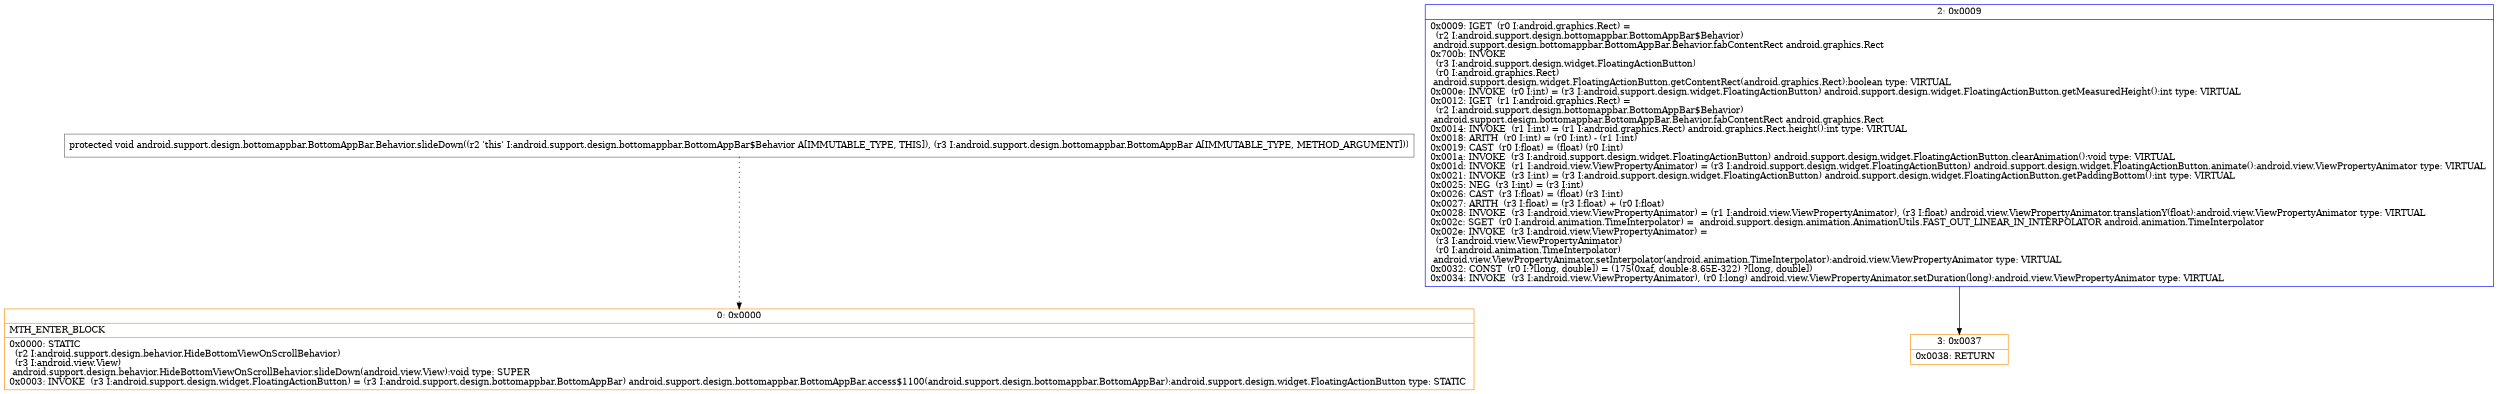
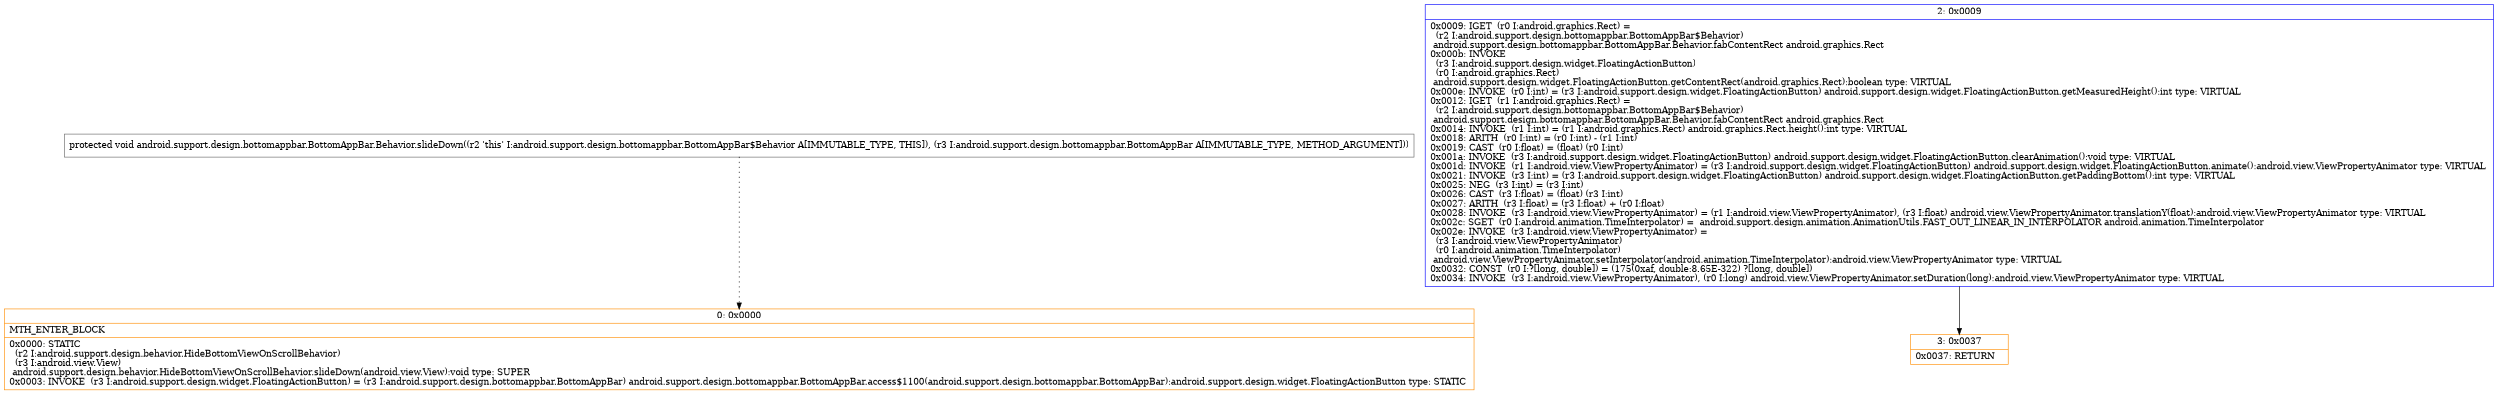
(1471, 55) -> (1471, 55)
(1959, 357) -> (1959, 357)
